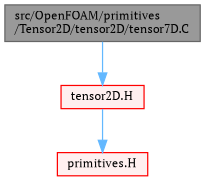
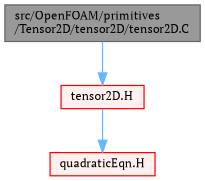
(103, 23) -> (103, 23)
(103, 164) -> (103, 164)
